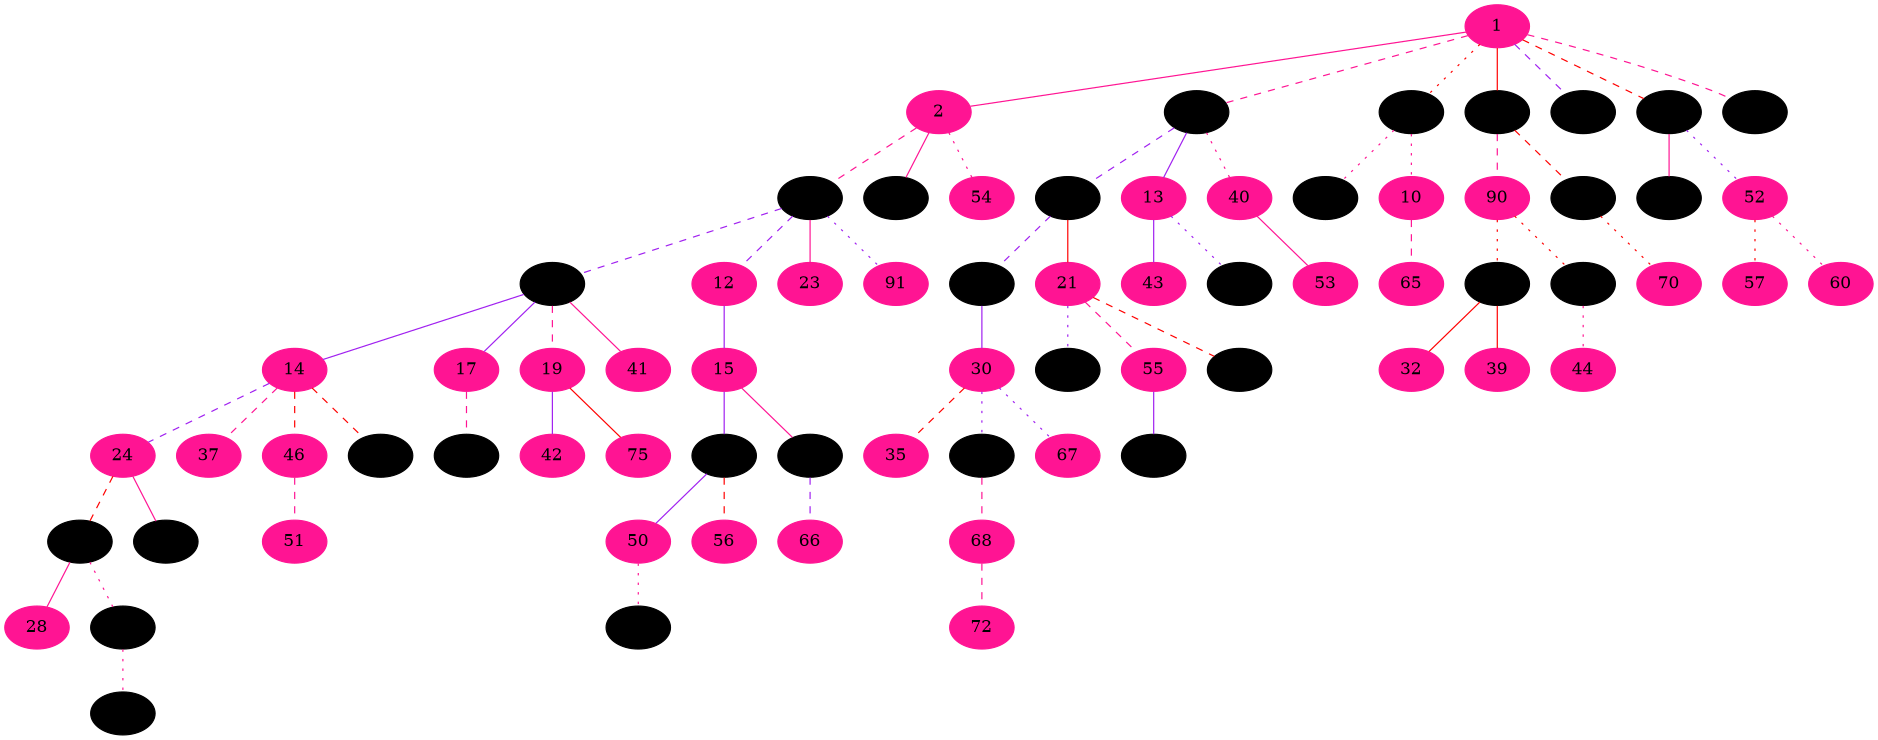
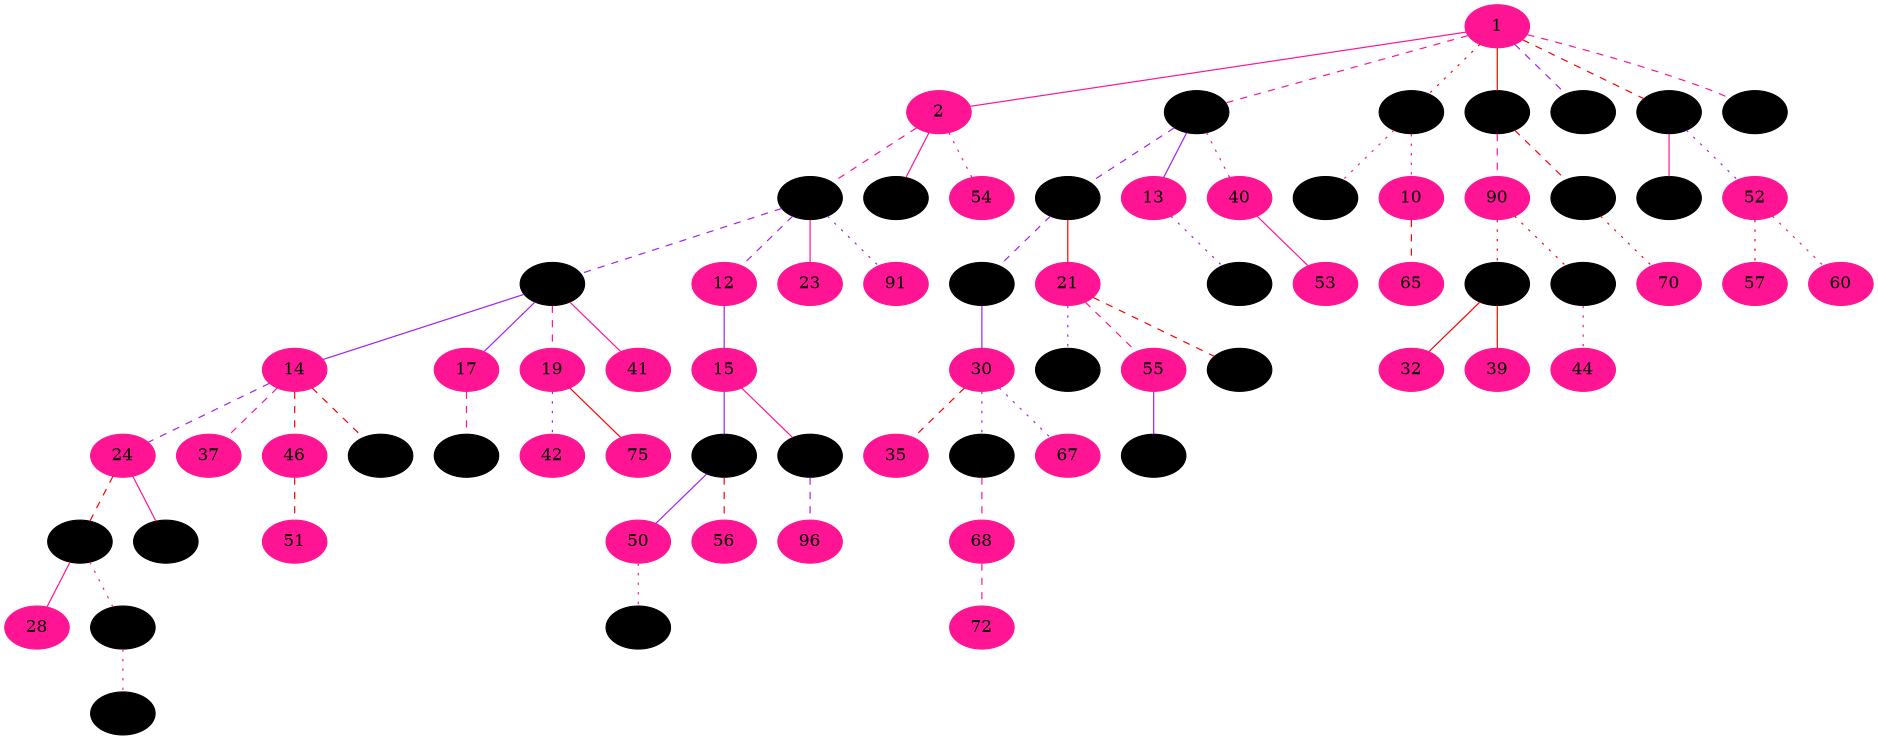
(1411, 241) -> (1411, 241)
(1154, 284) -> none
(552, 413) -> (552, 413)
(295, 499) -> (295, 499)
(810, 542) -> (810, 542)
